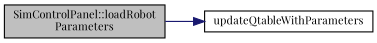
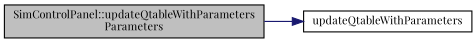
(85, 21) -> (134, 21)
